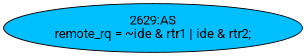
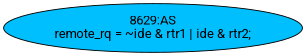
(153, 28) -> (153, 28)
